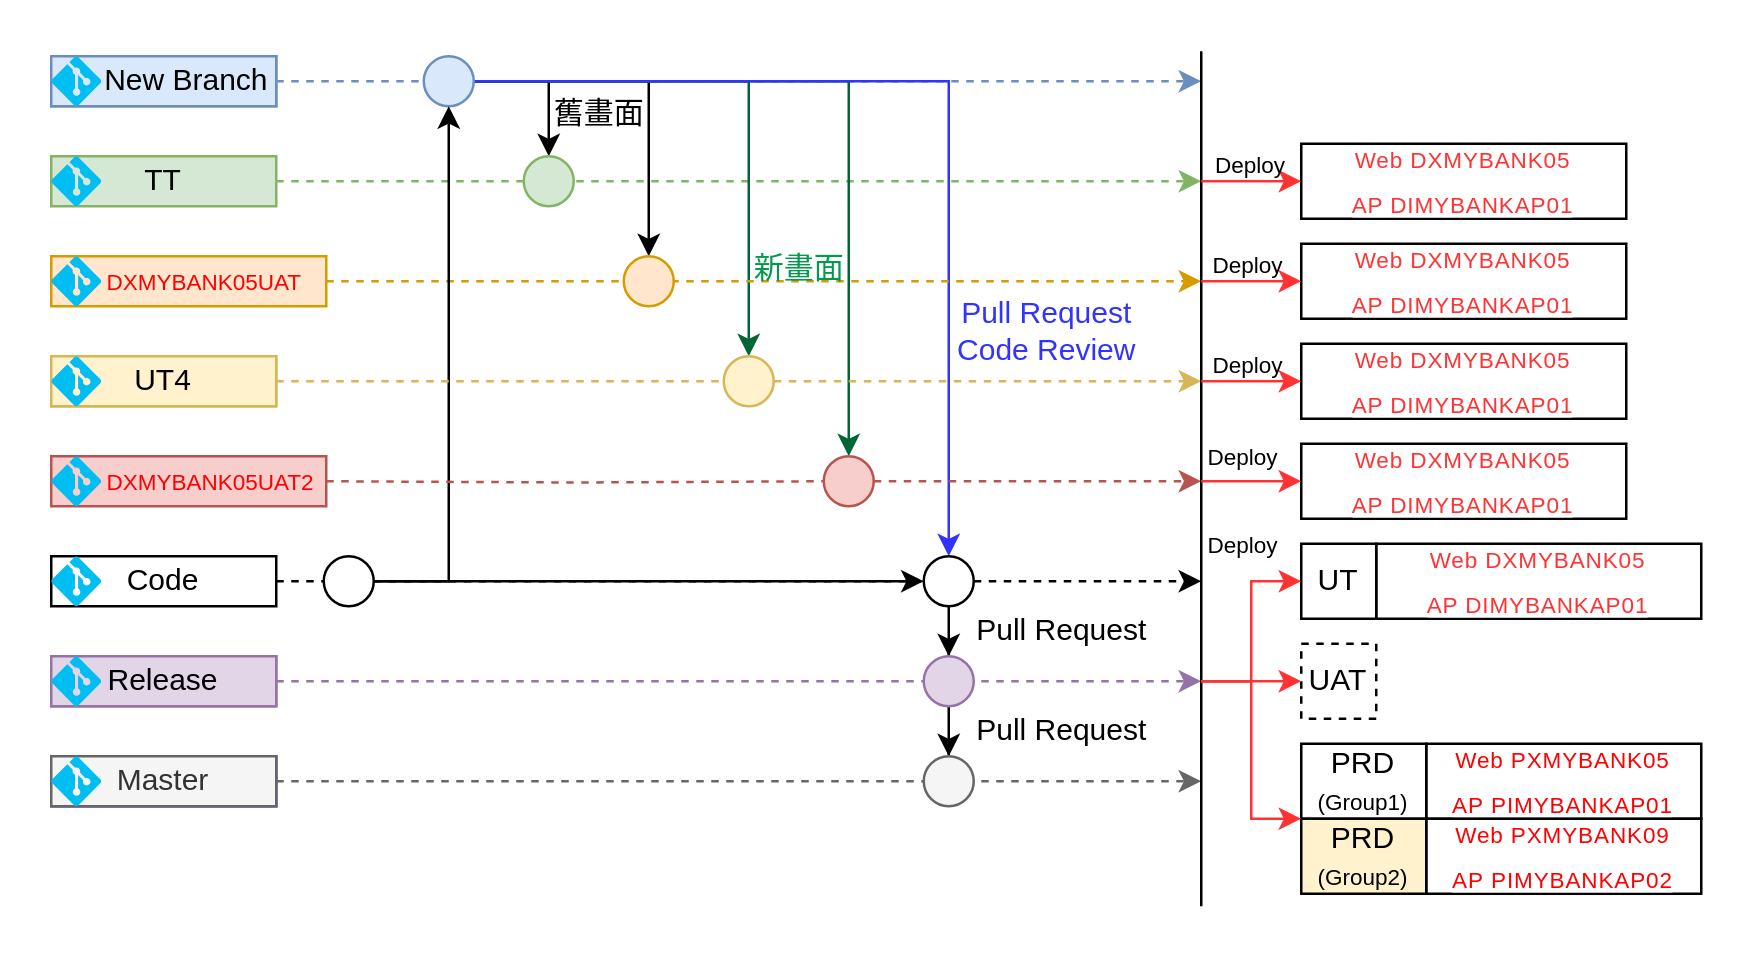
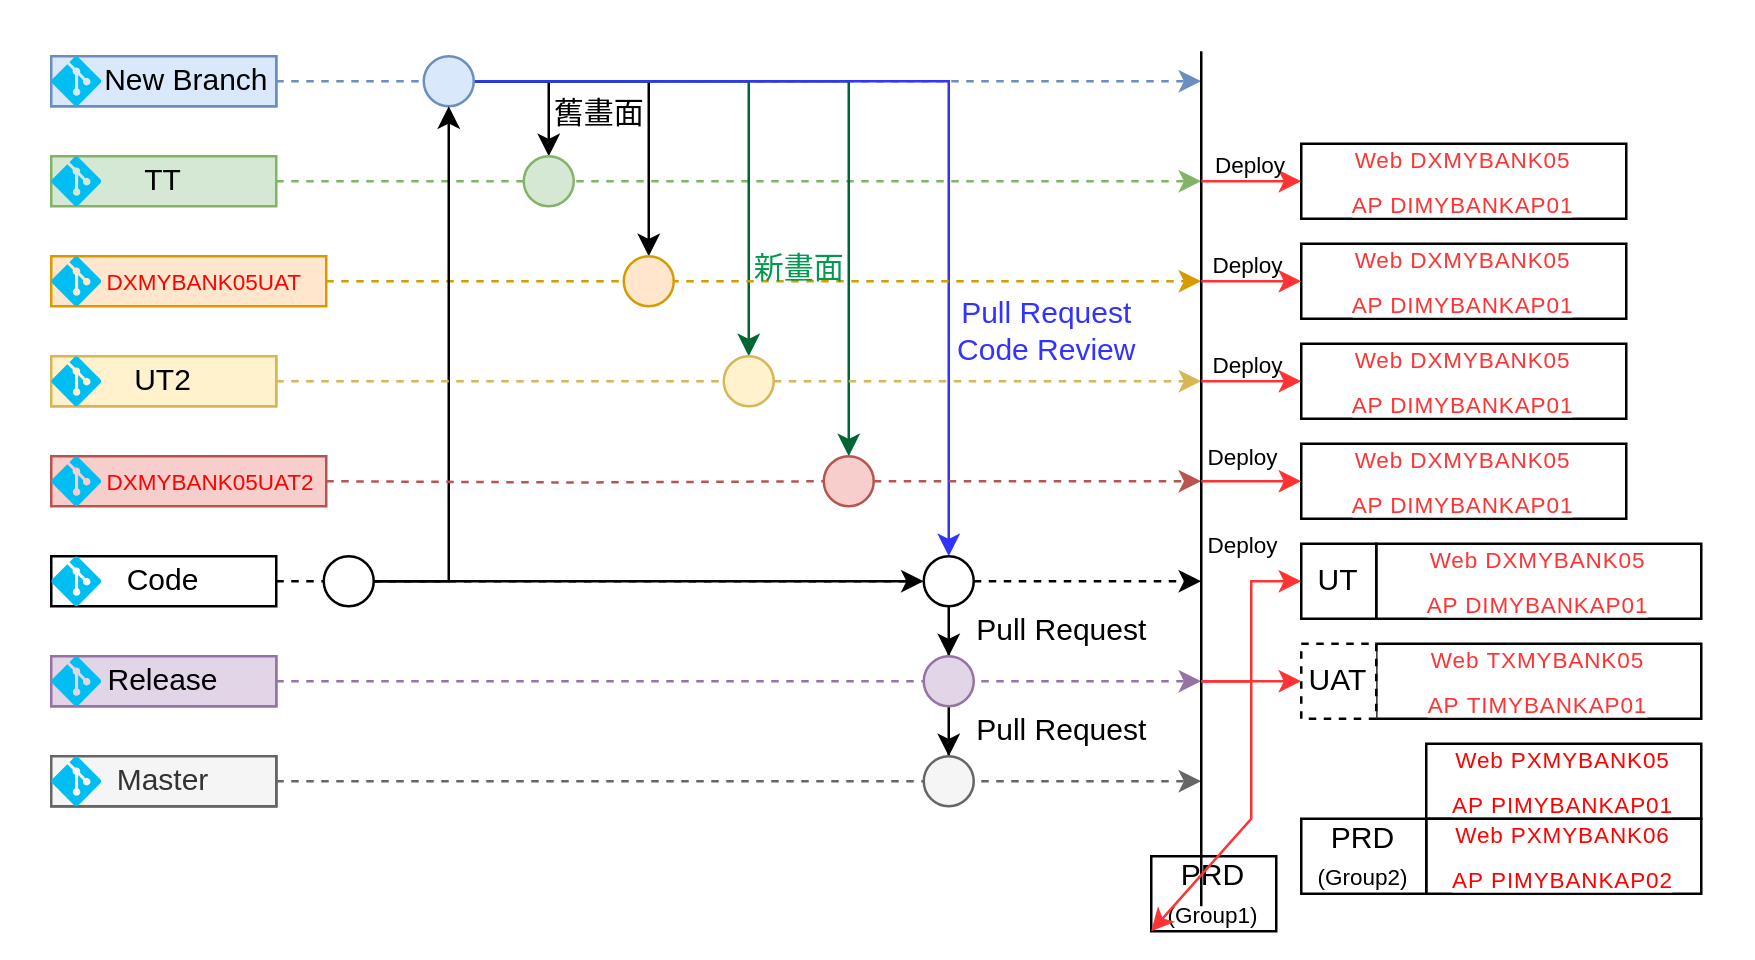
(164, 381) -> (164, 381)
none -> (1539, 681)
(1364, 781) -> (1214, 894)
(1364, 856) -> (1364, 856)
(1564, 856) -> (1564, 856)
